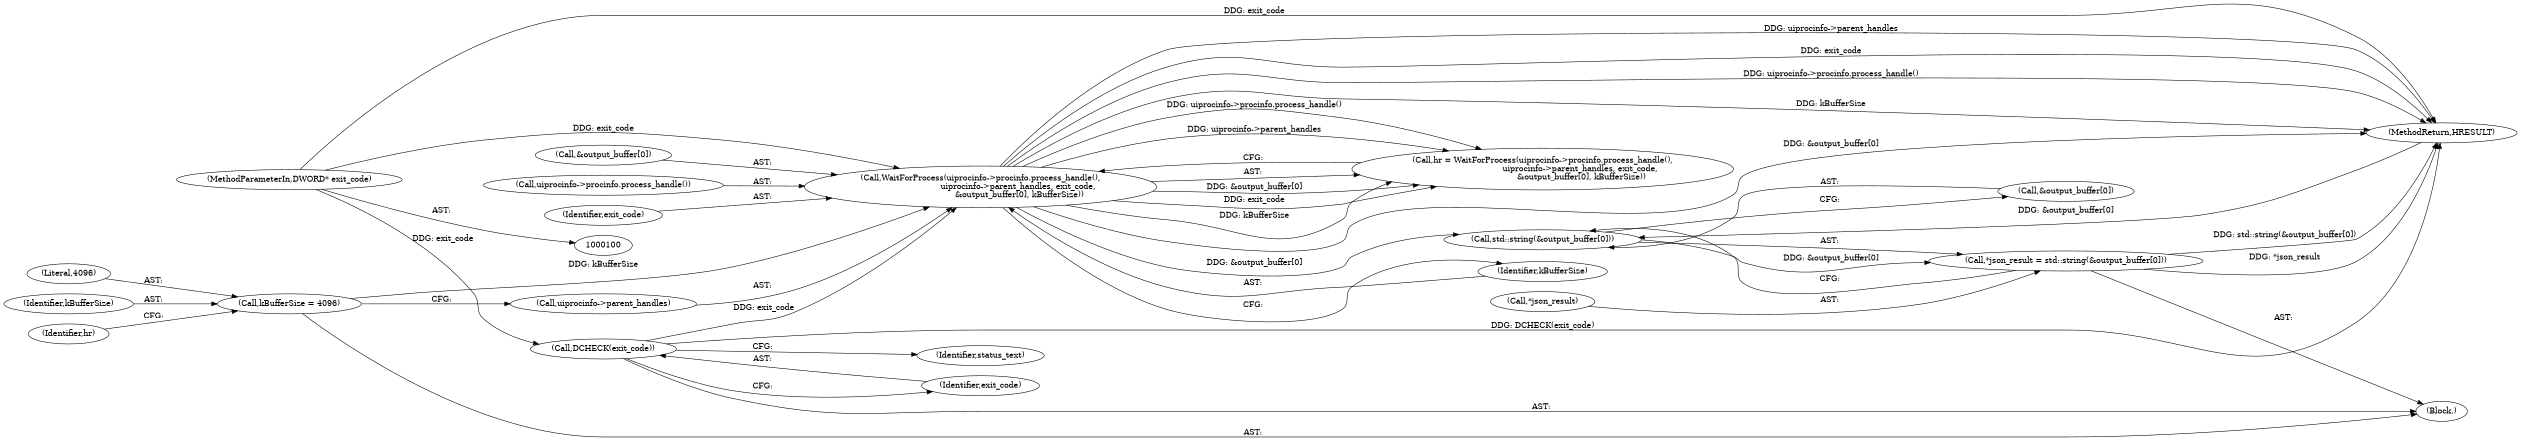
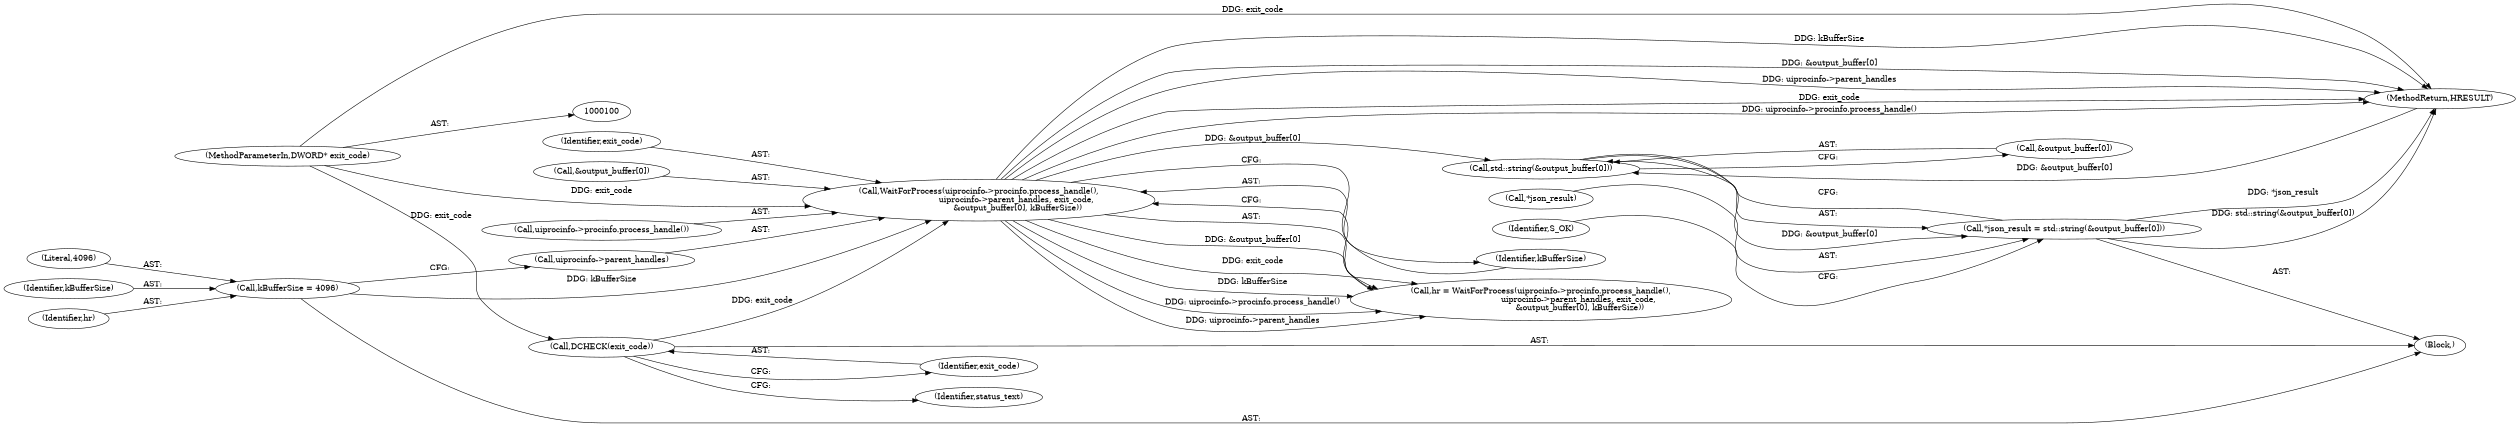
none -> (1541, 229)
(155, 316) -> (154, 302)
(1615, 330) -> none
